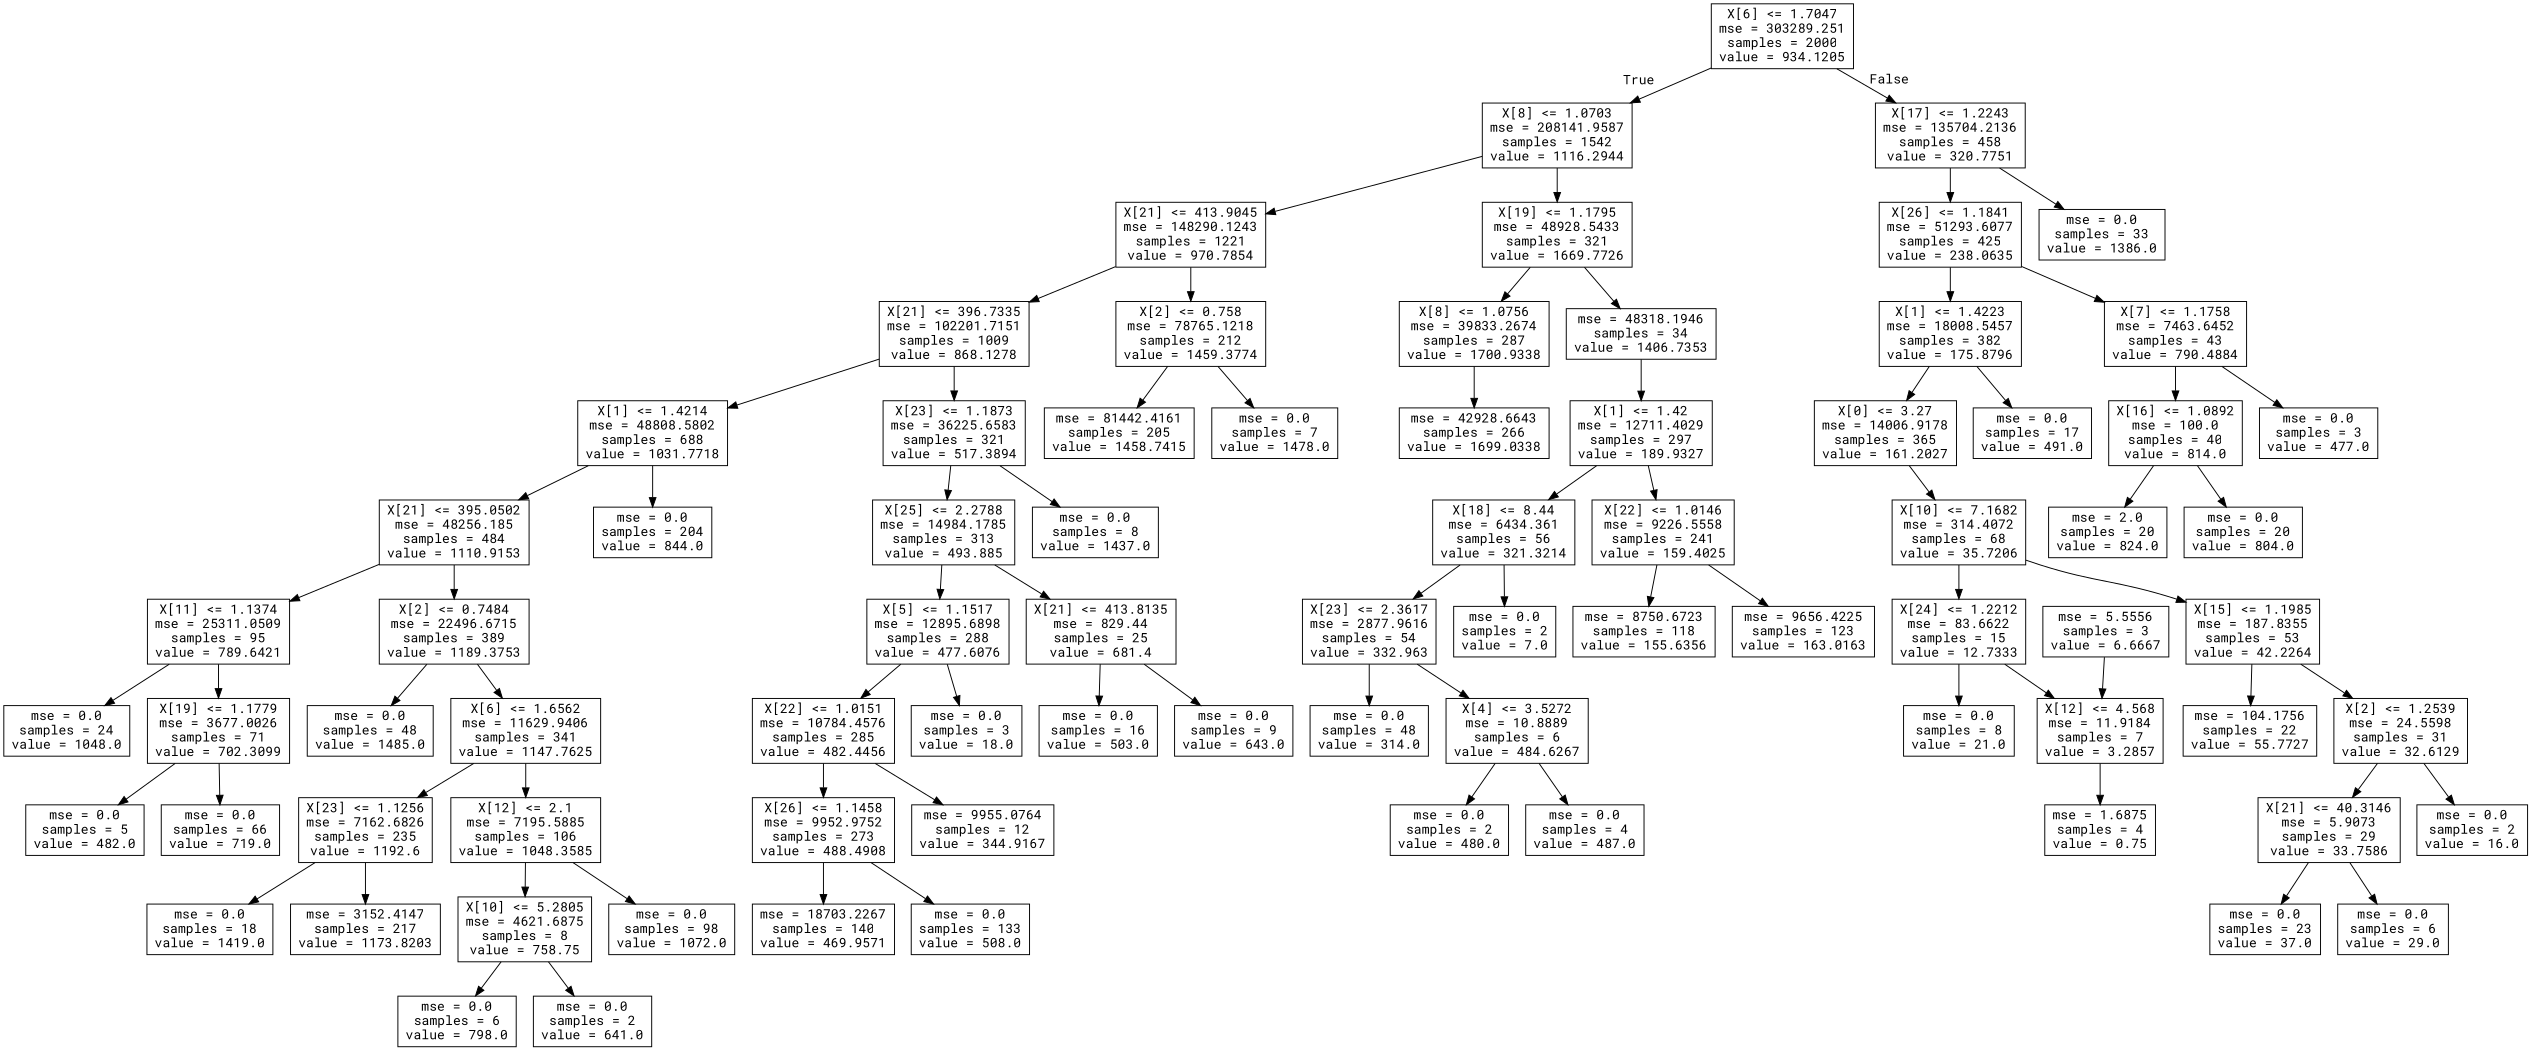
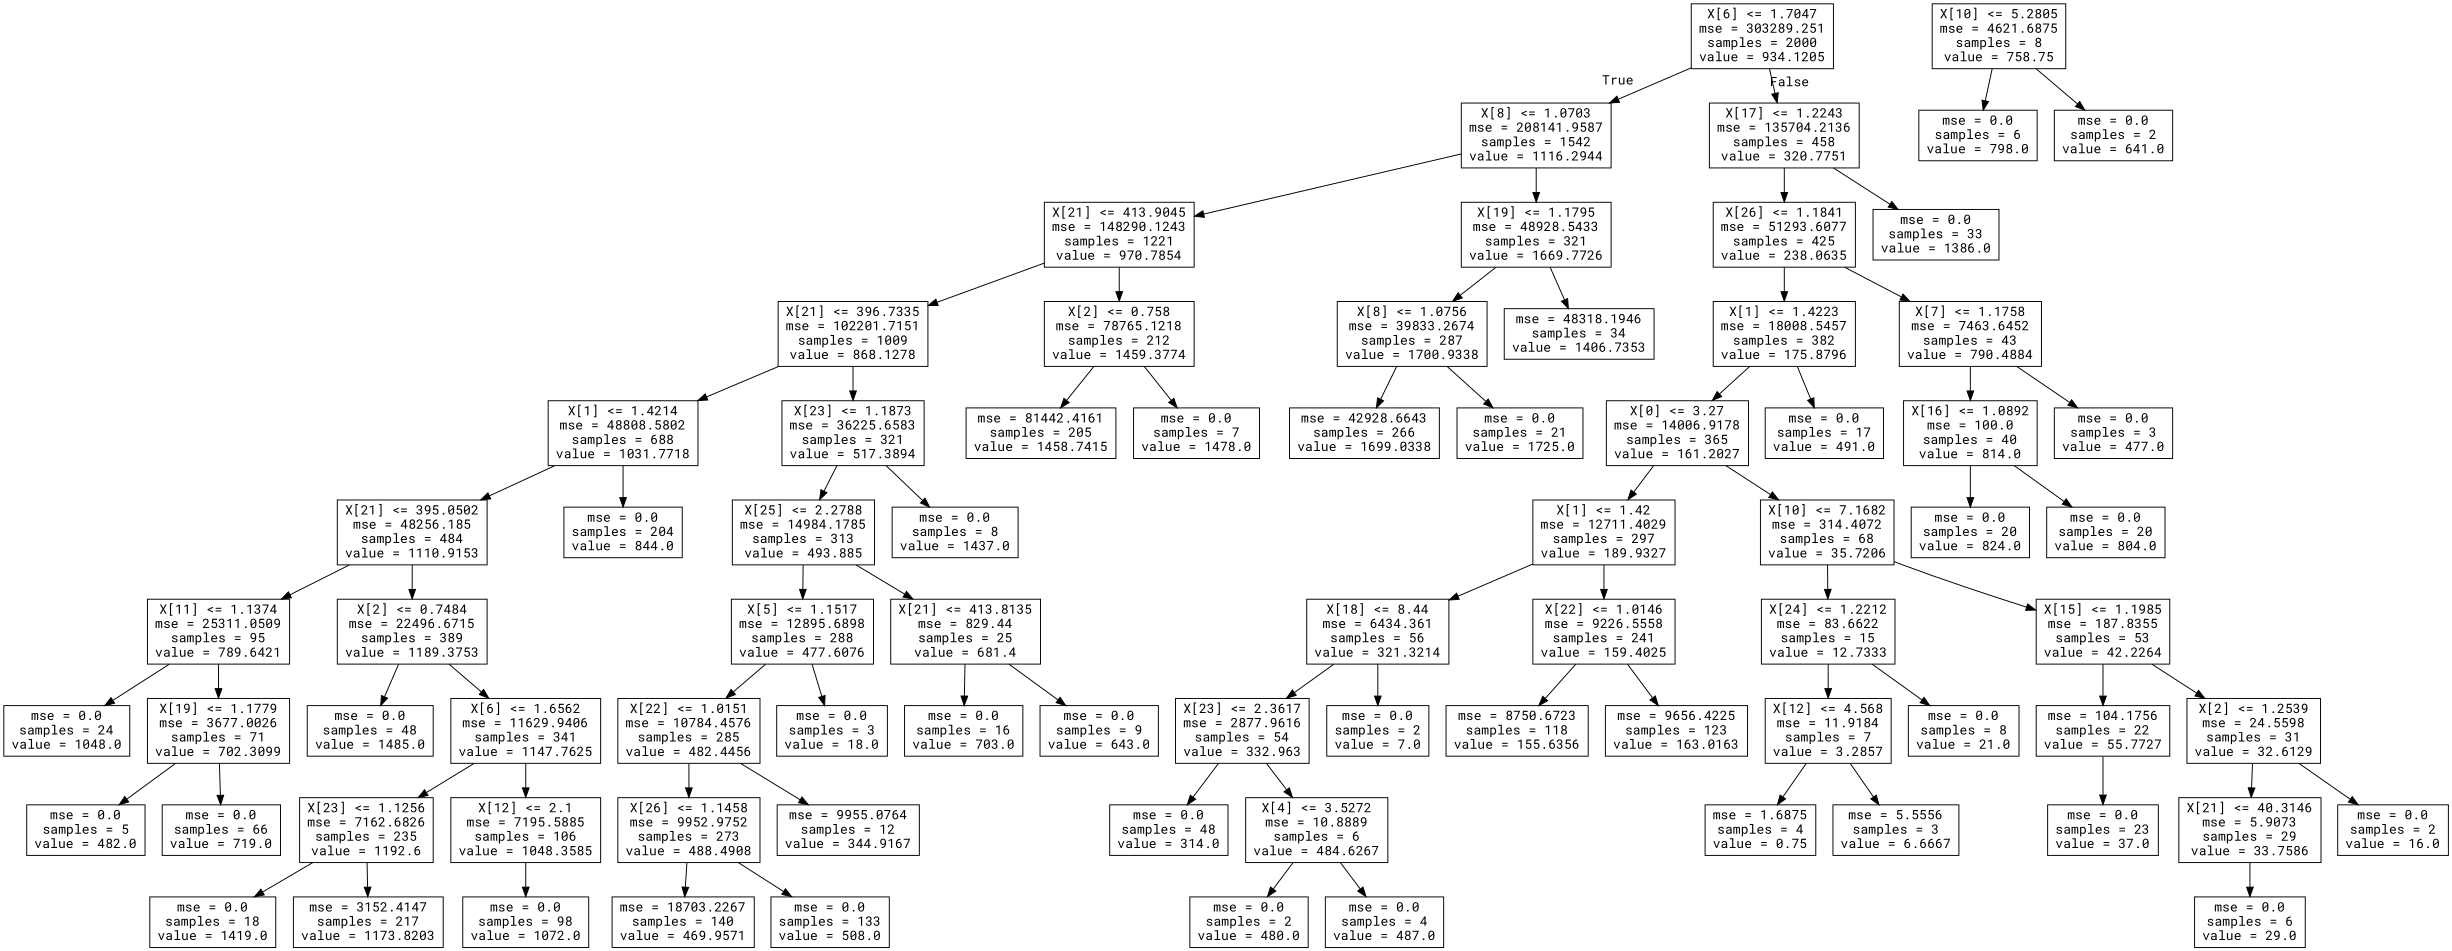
(1641, 375) -> (1644, 479)
none -> (1520, 433)
(2108, 532) -> (1970, 532)
(2103, 673) -> (1862, 780)
(1098, 731) -> (964, 731)
(525, 875) -> none
(2298, 879) -> (2103, 776)
